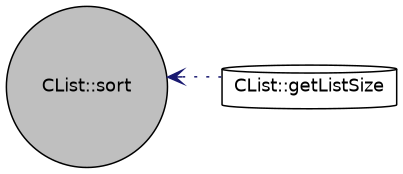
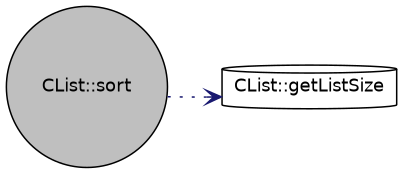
(202, 77) -> (187, 97)
